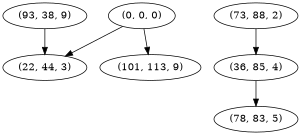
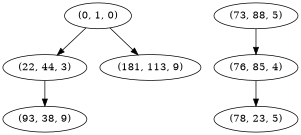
(142, 16) -> (98, 16)
(256, 16) -> (256, 16)
(45, 38) -> (45, 90)
(150, 67) -> (150, 67)
(256, 67) -> (256, 67)
(256, 119) -> (256, 119)
